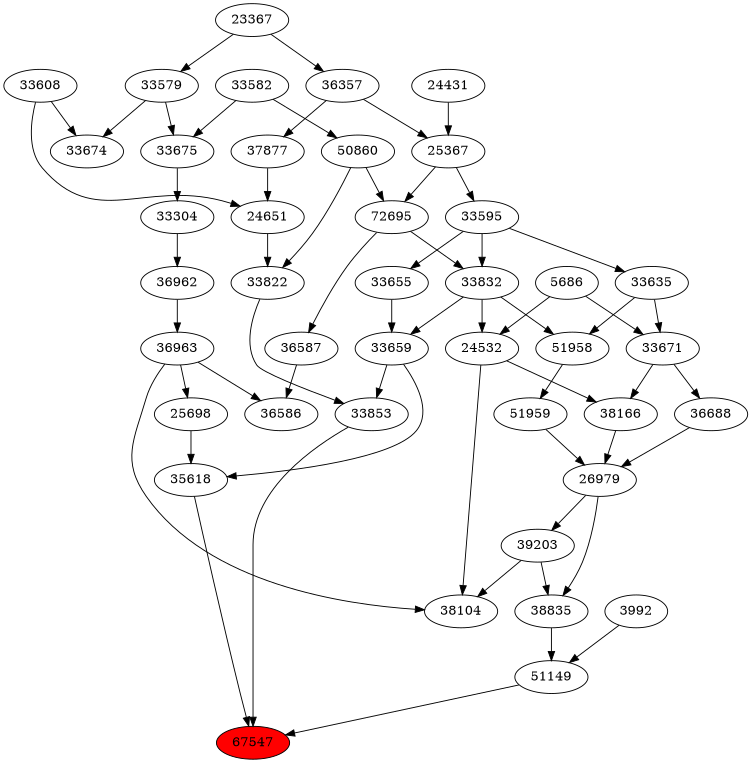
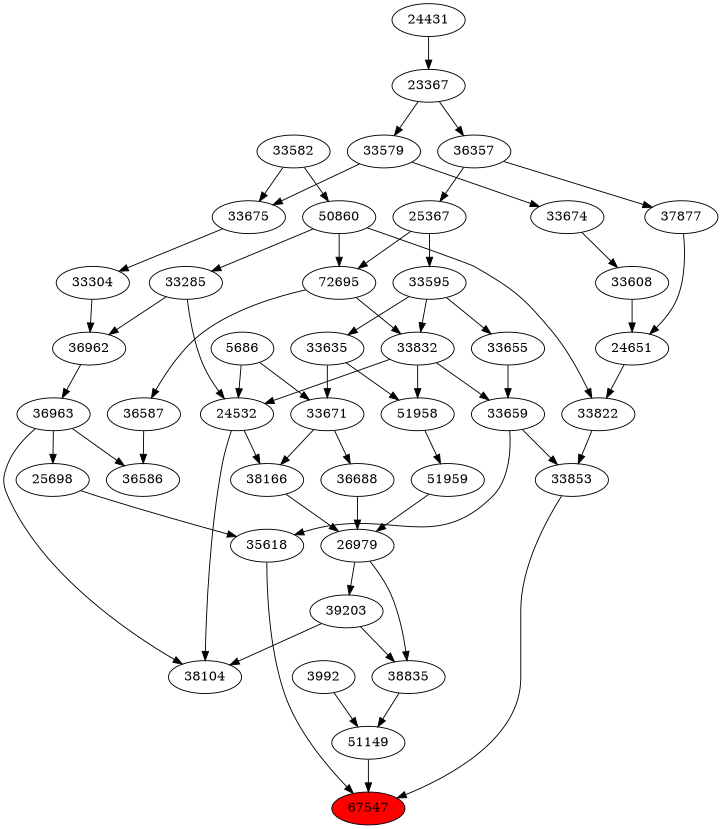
(448, 114) -> (429, 48)
(61, 115) -> (596, 247)
none -> (186, 283)
